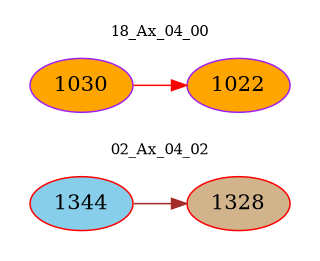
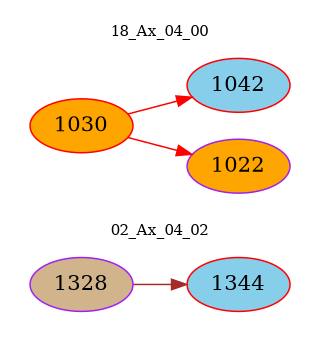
(82, 85) -> (82, 126)
none -> (239, 85)
(152, 204) -> (152, 284)
(239, 204) -> (82, 284)
